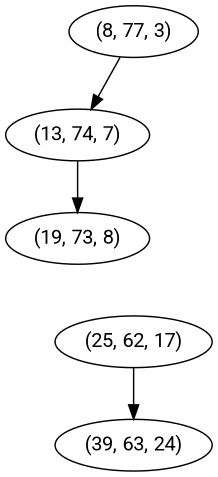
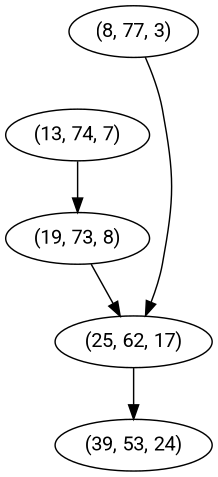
(109, 77) -> (171, 179)
none -> (102, 284)
(134, 445) -> (134, 445)
